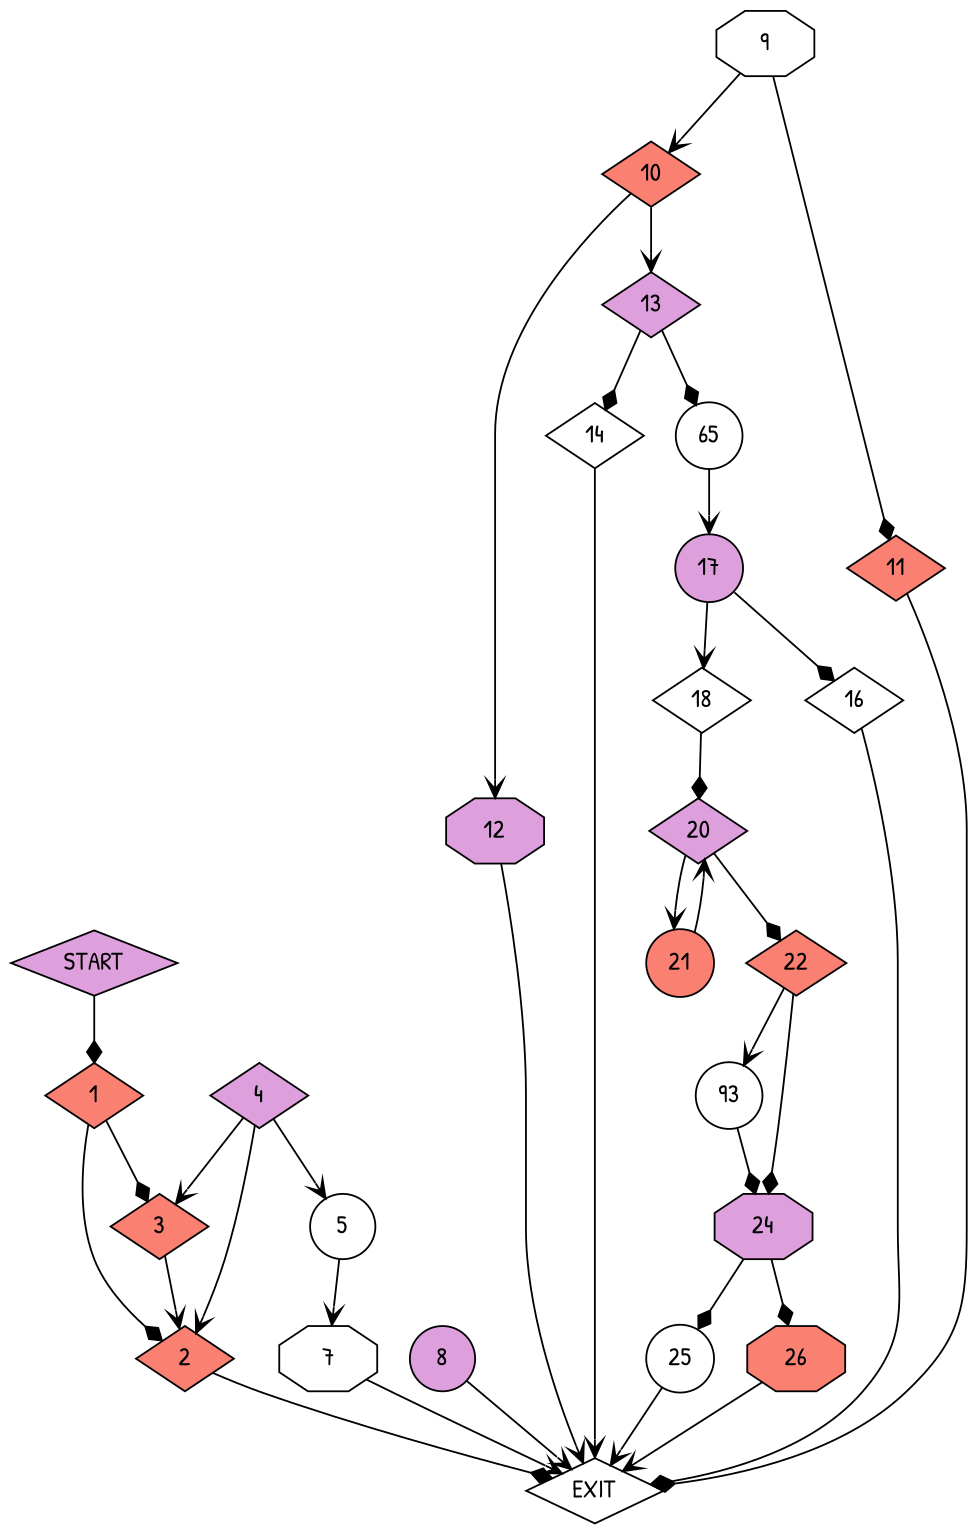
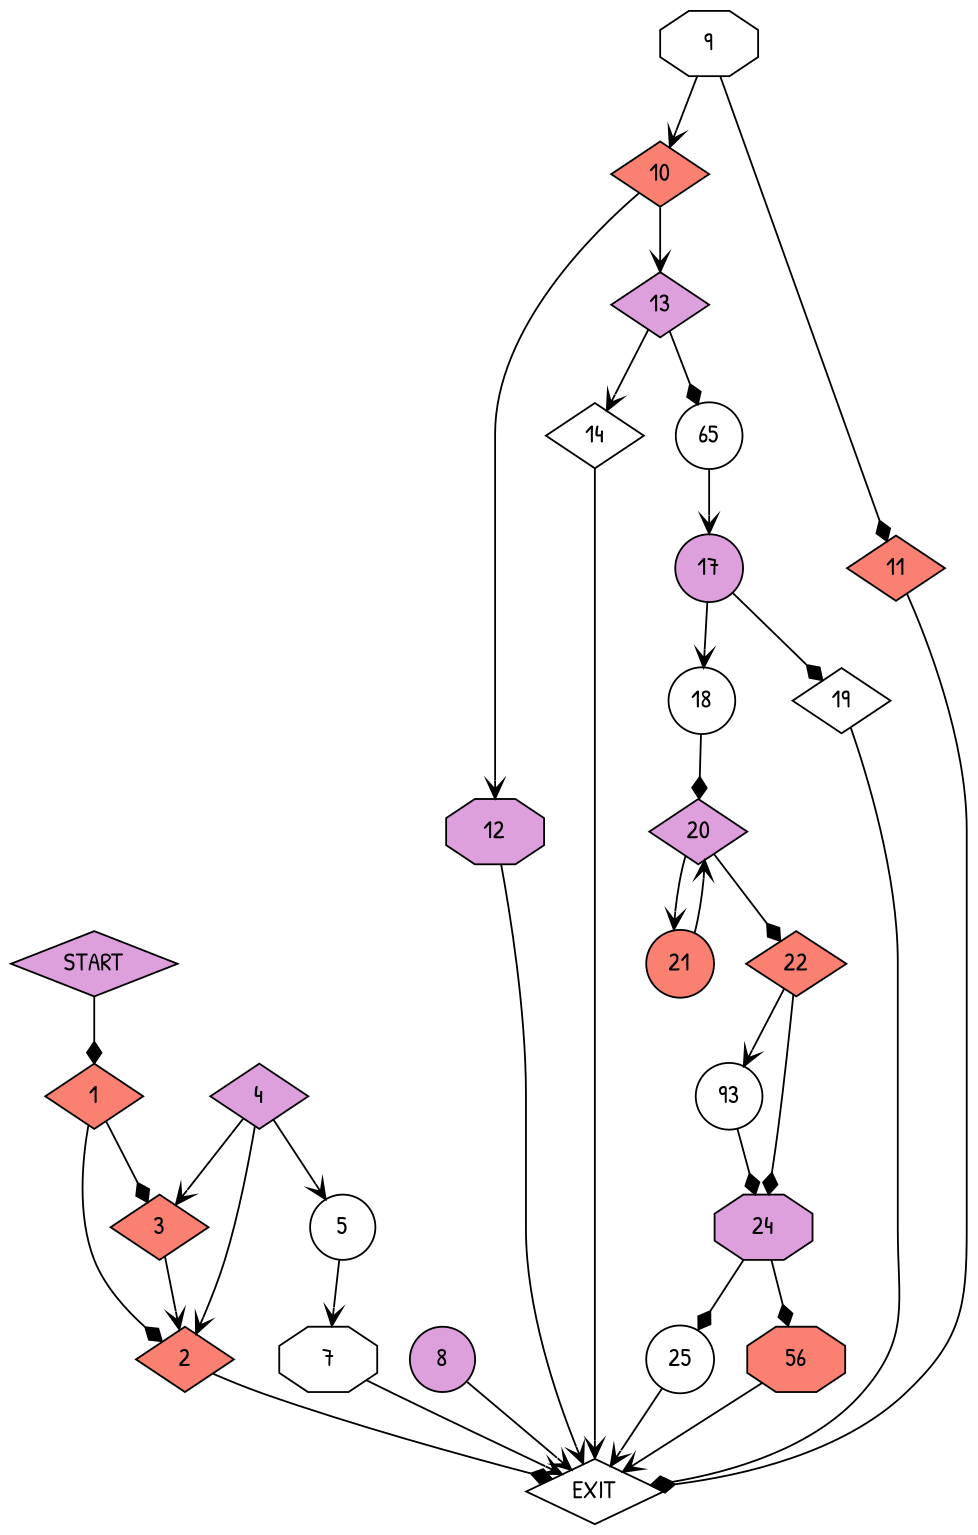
(627, 360) -> (632, 362)
(702, 700) -> (702, 701)
(854, 700) -> (842, 701)
(796, 1359) -> (796, 1359)
